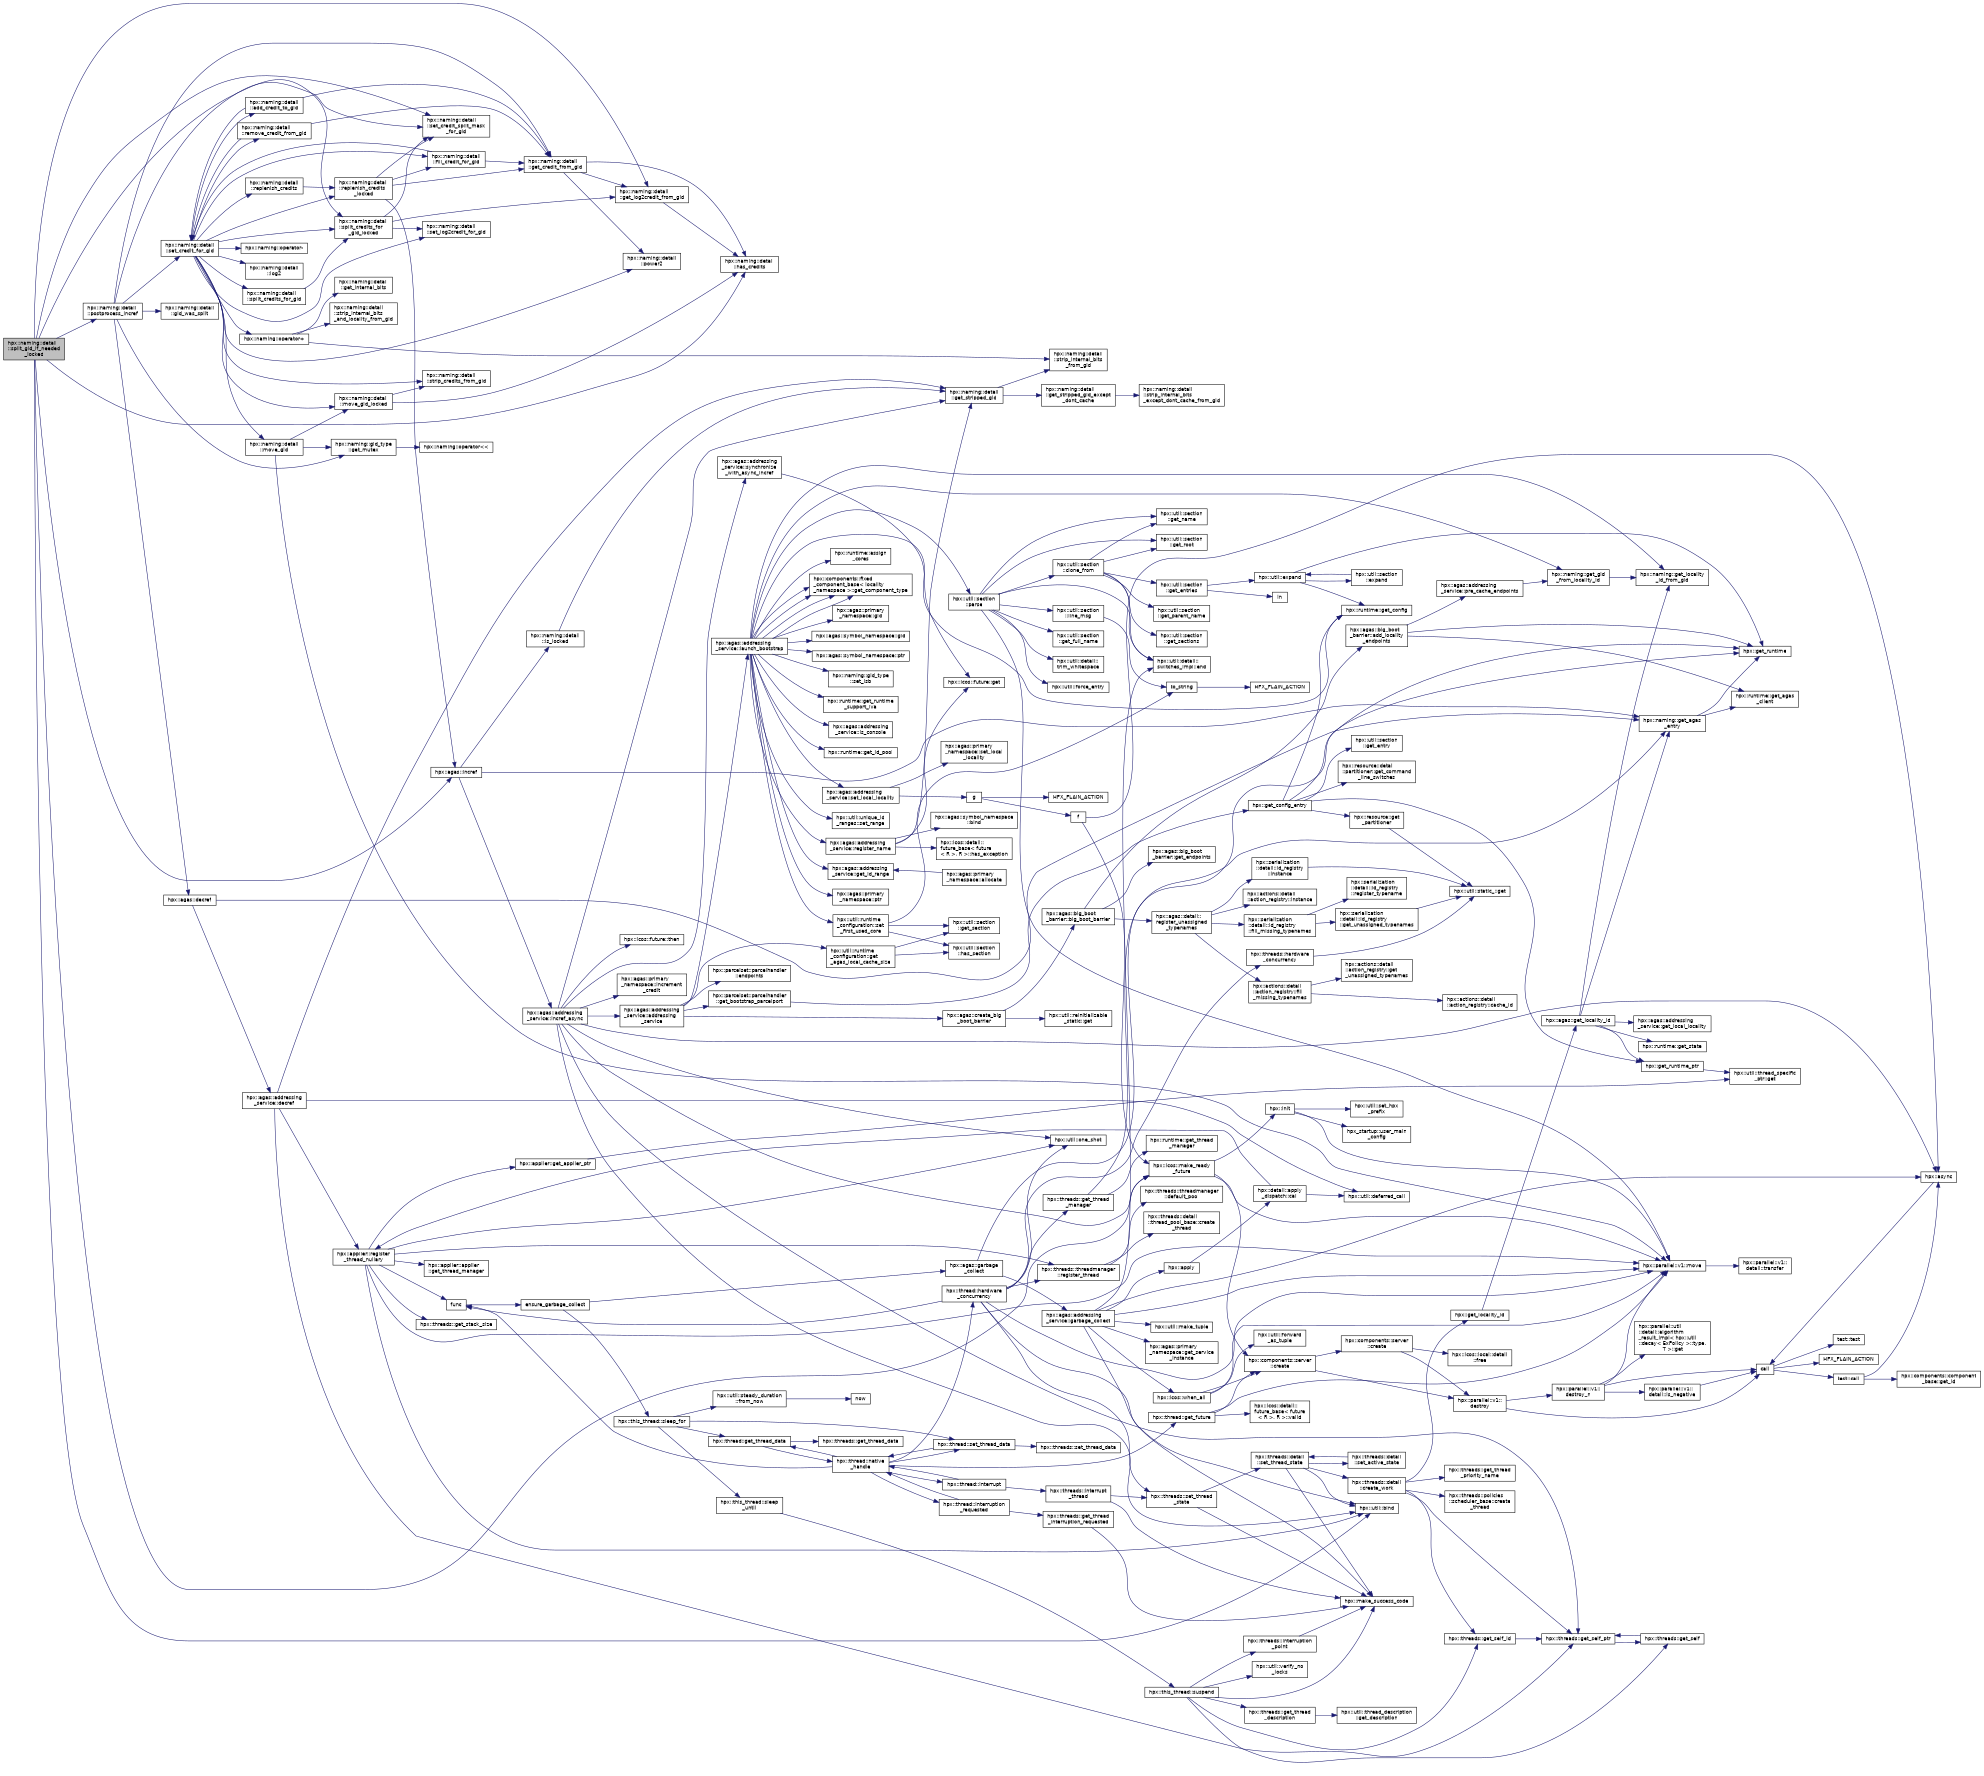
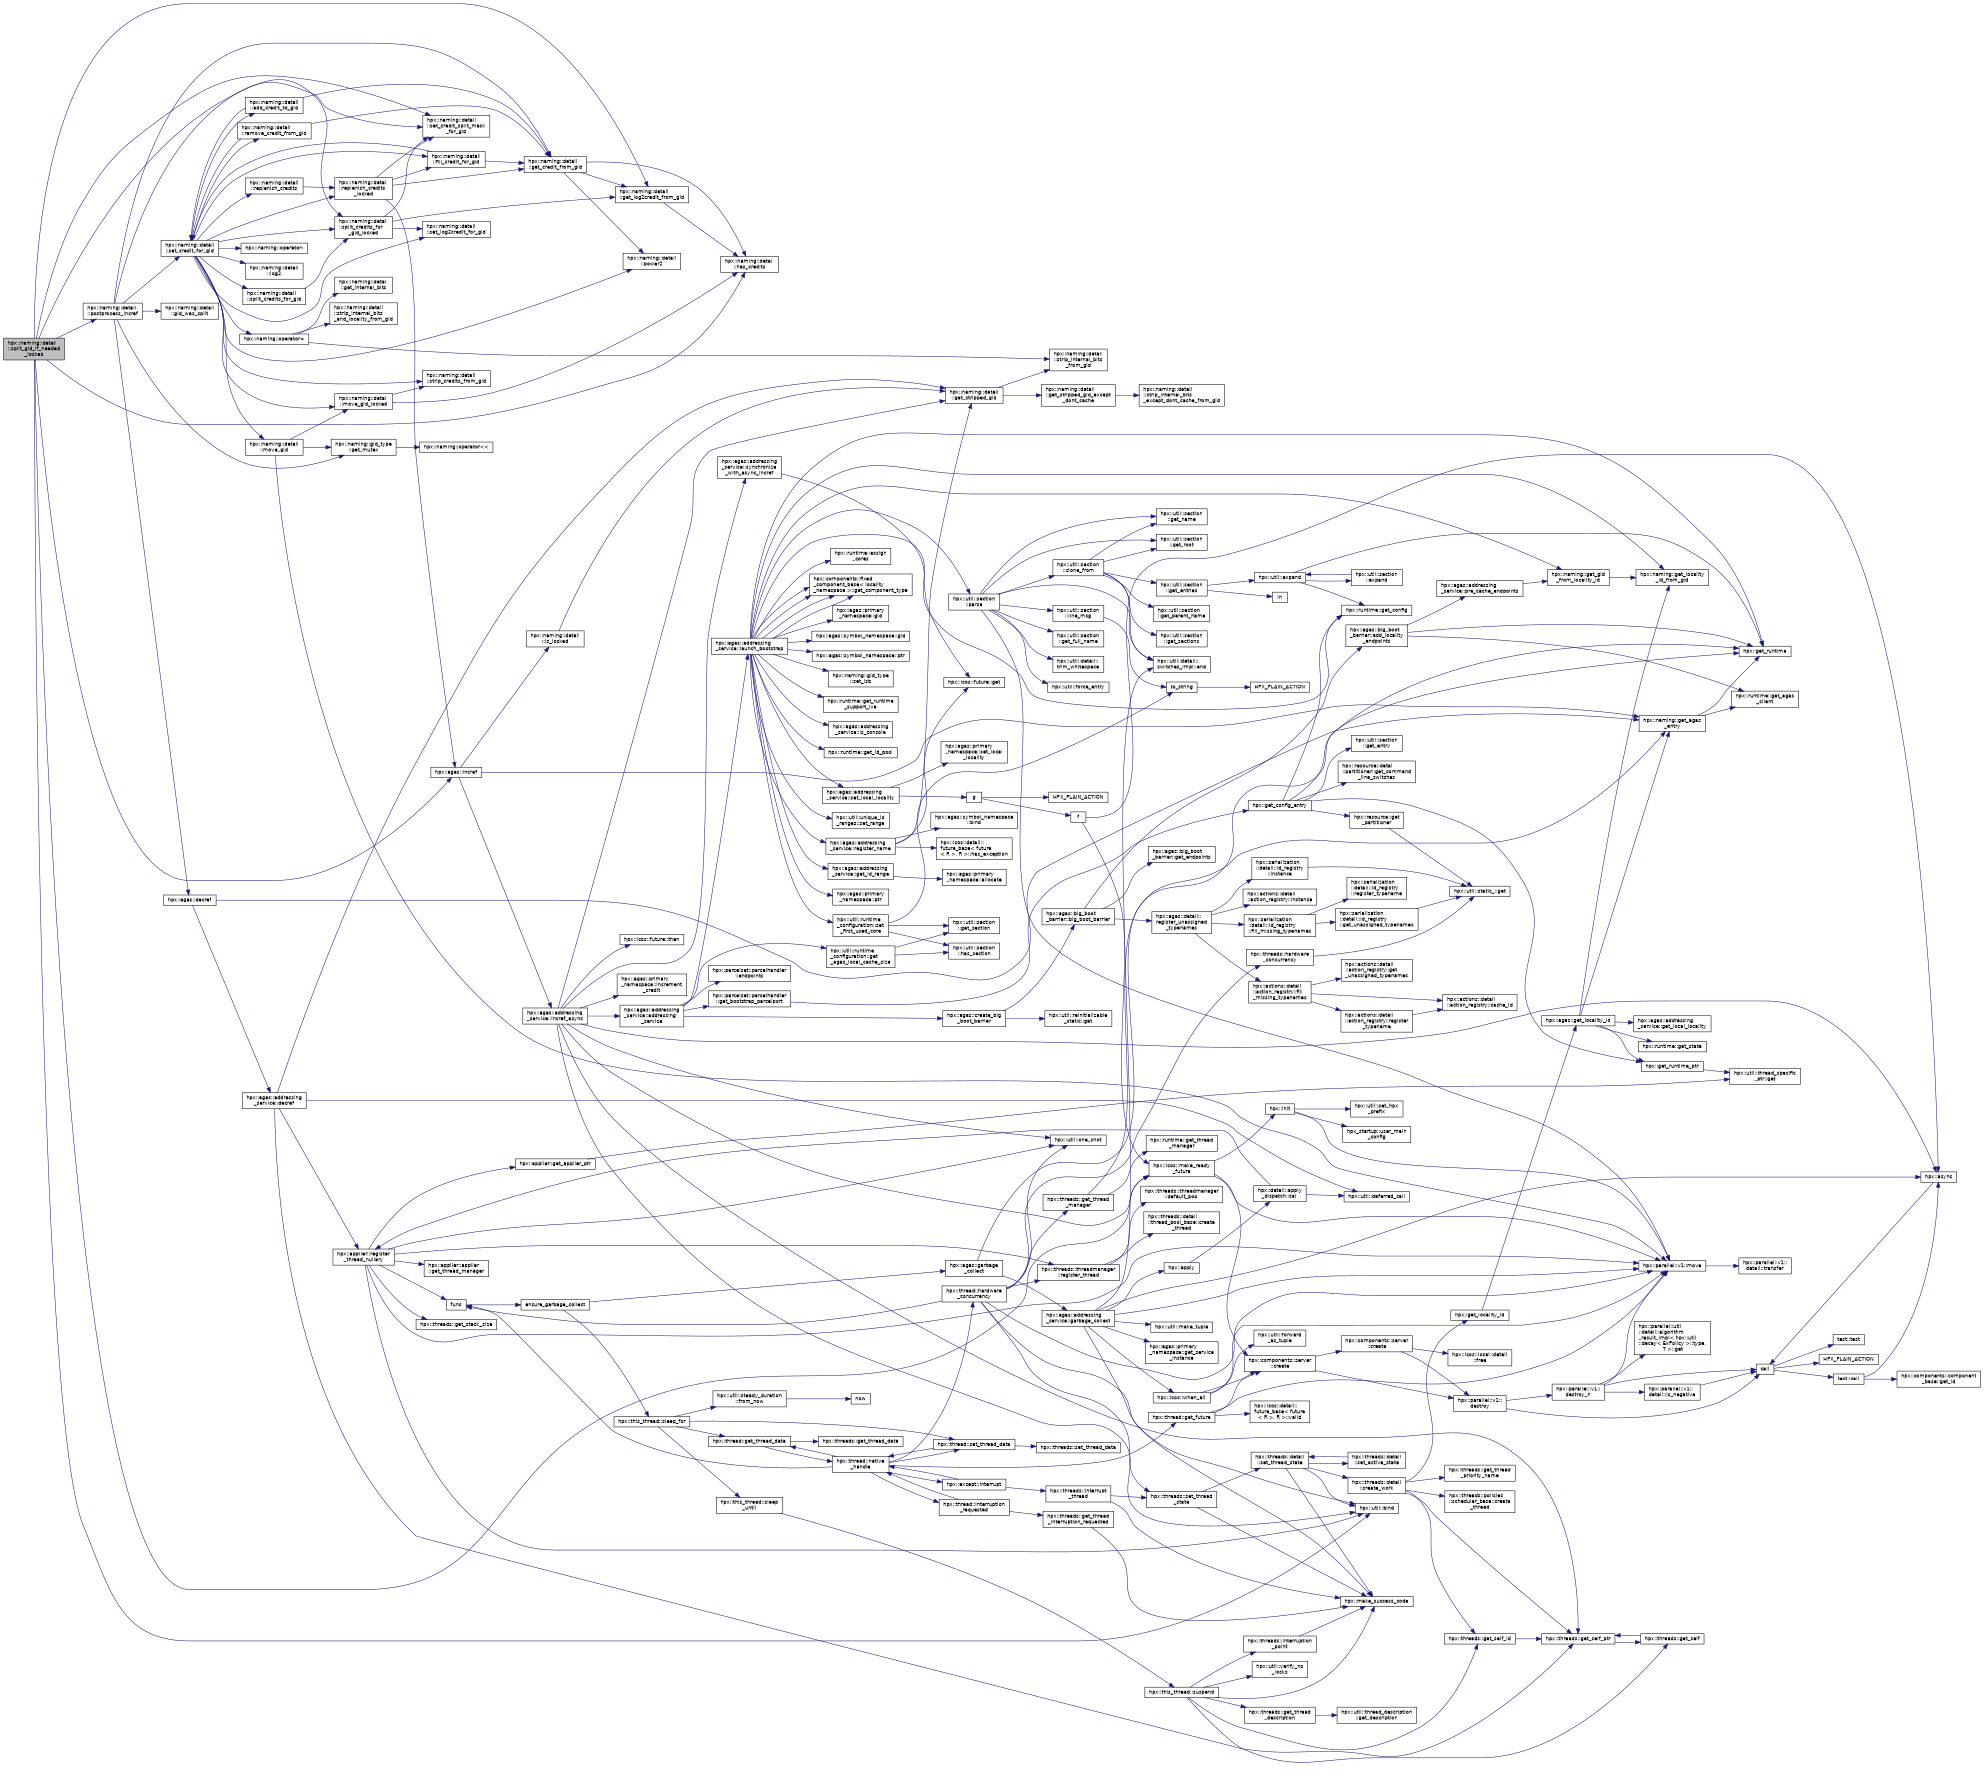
none -> (1237, 435)
(921, 871) -> (915, 878)
none -> (1377, 1021)
(974, 1485) -> (974, 1485)
